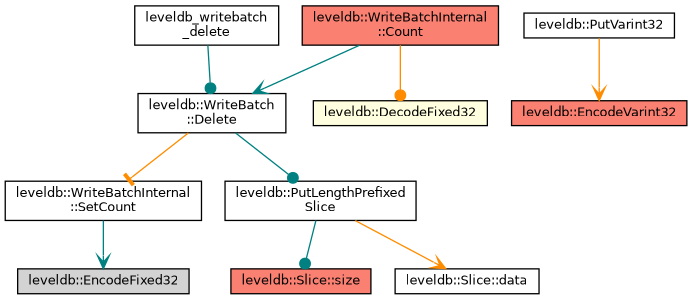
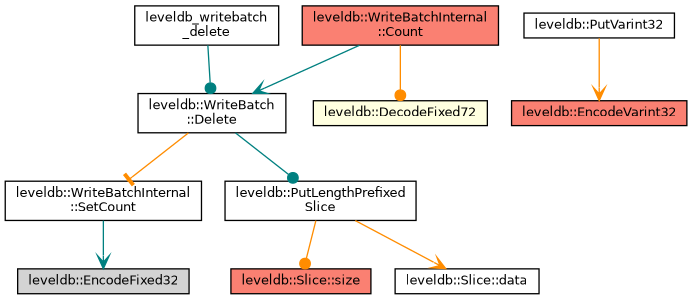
(400, 113) -> (400, 113)
(311, 239) -> (311, 239)
